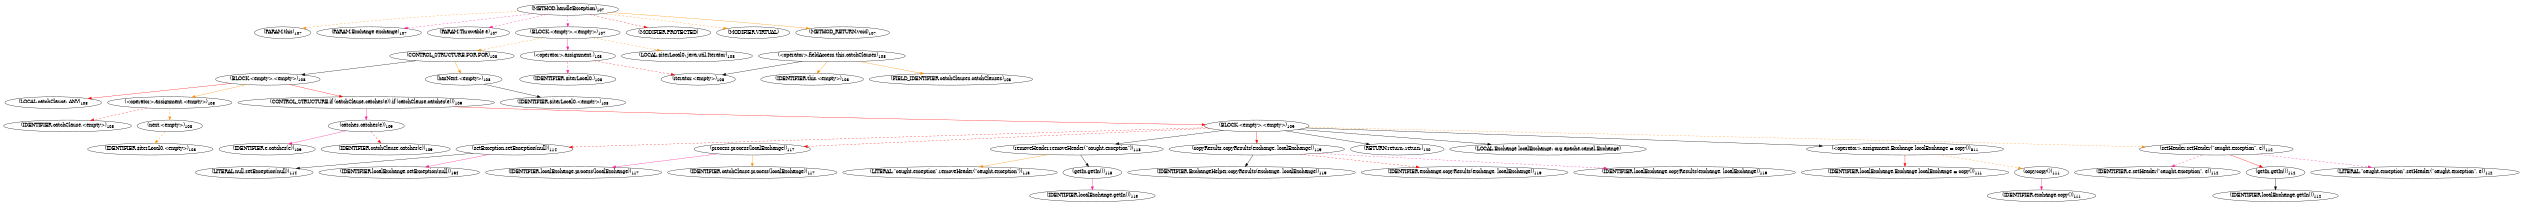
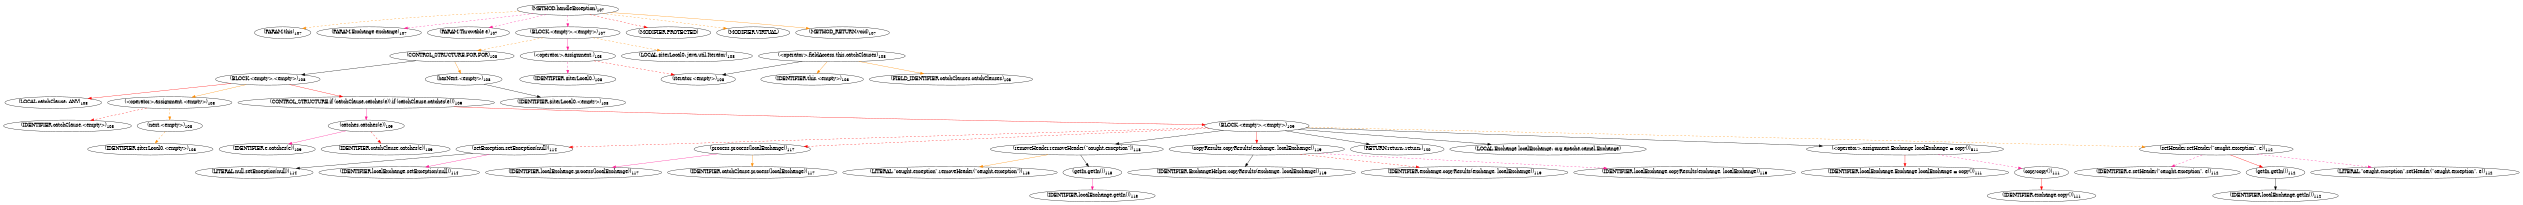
(1978, 161) -> (1978, 161)
(455, 172) -> (455, 172)
(2042, 183) -> (2042, 183)
